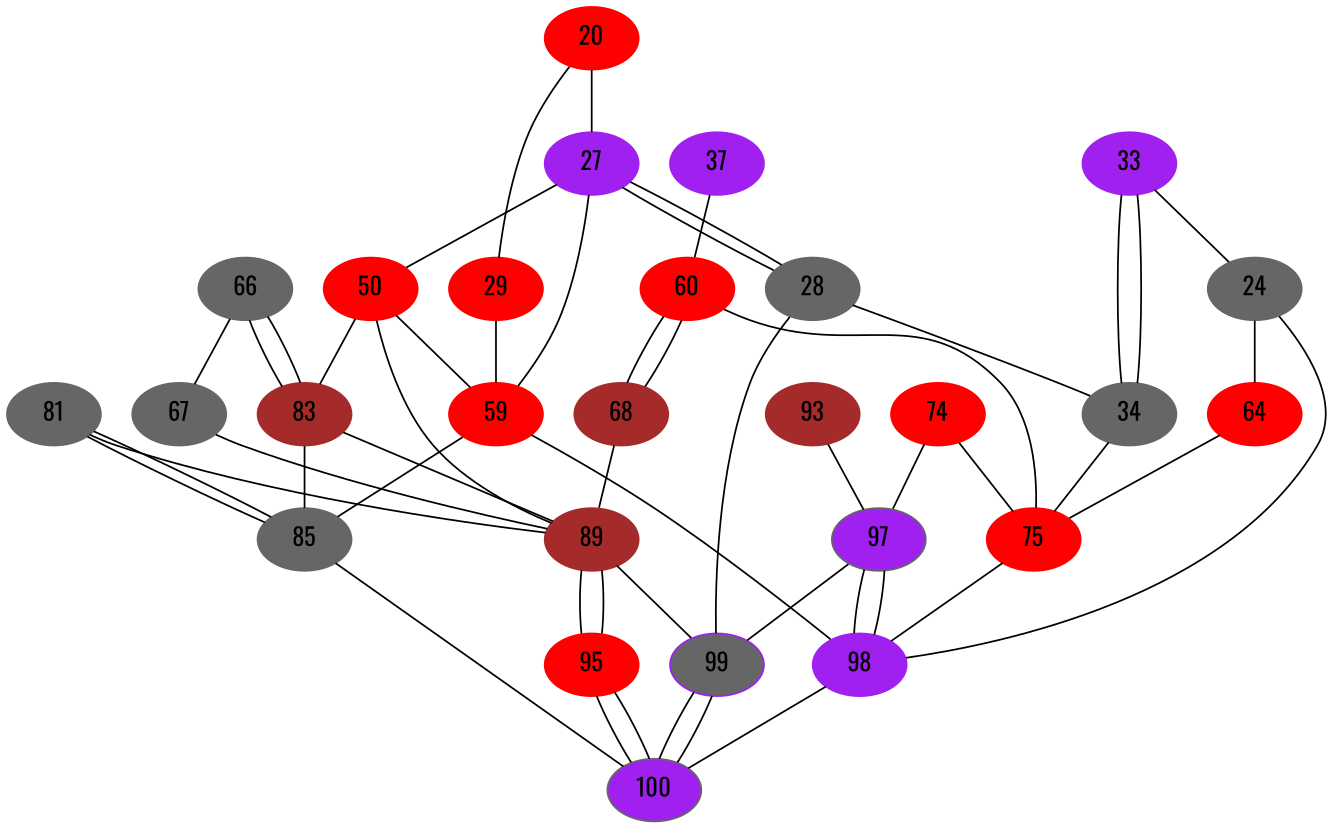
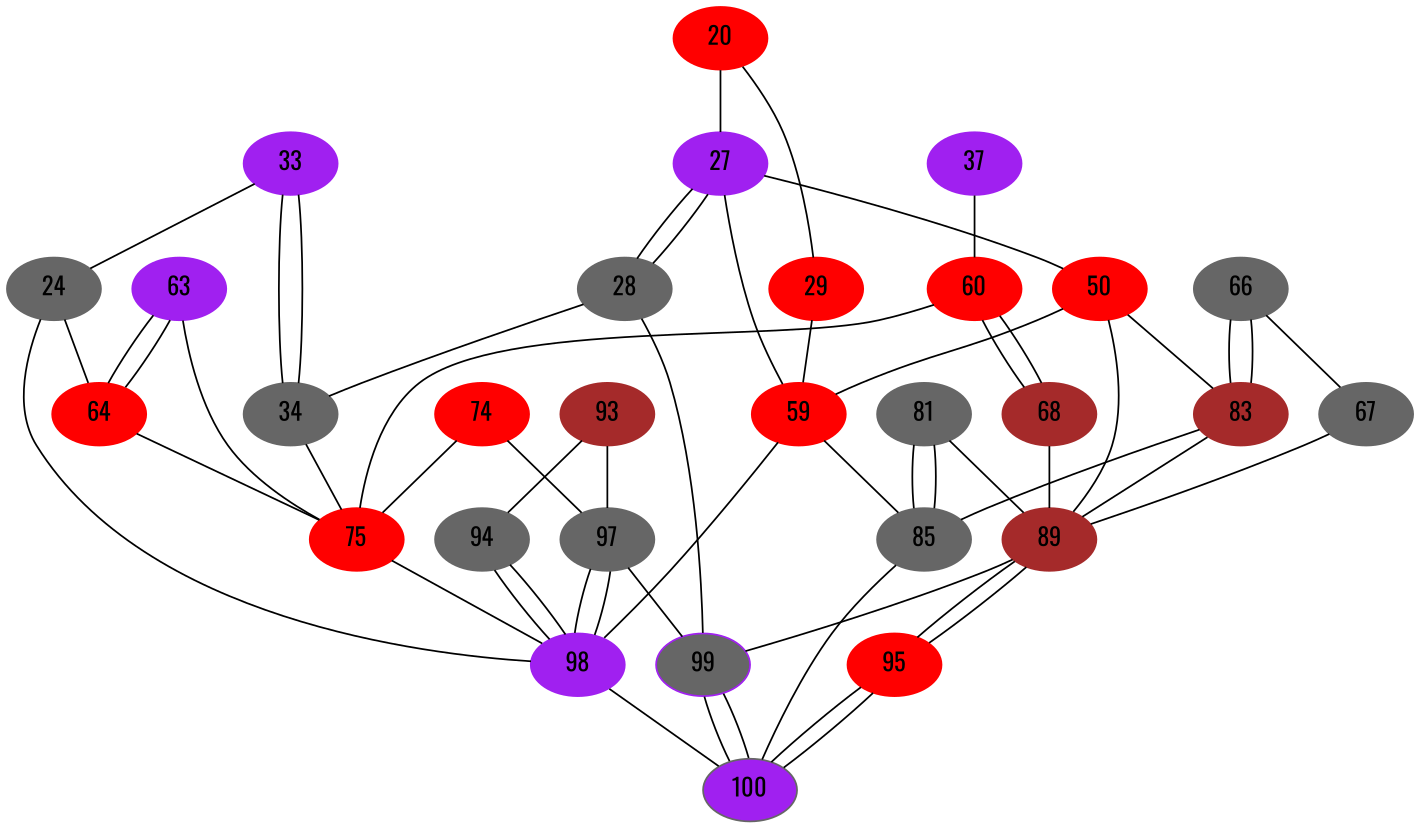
none -> (179, 289)
none -> (482, 539)
(879, 539) -> (607, 539)
